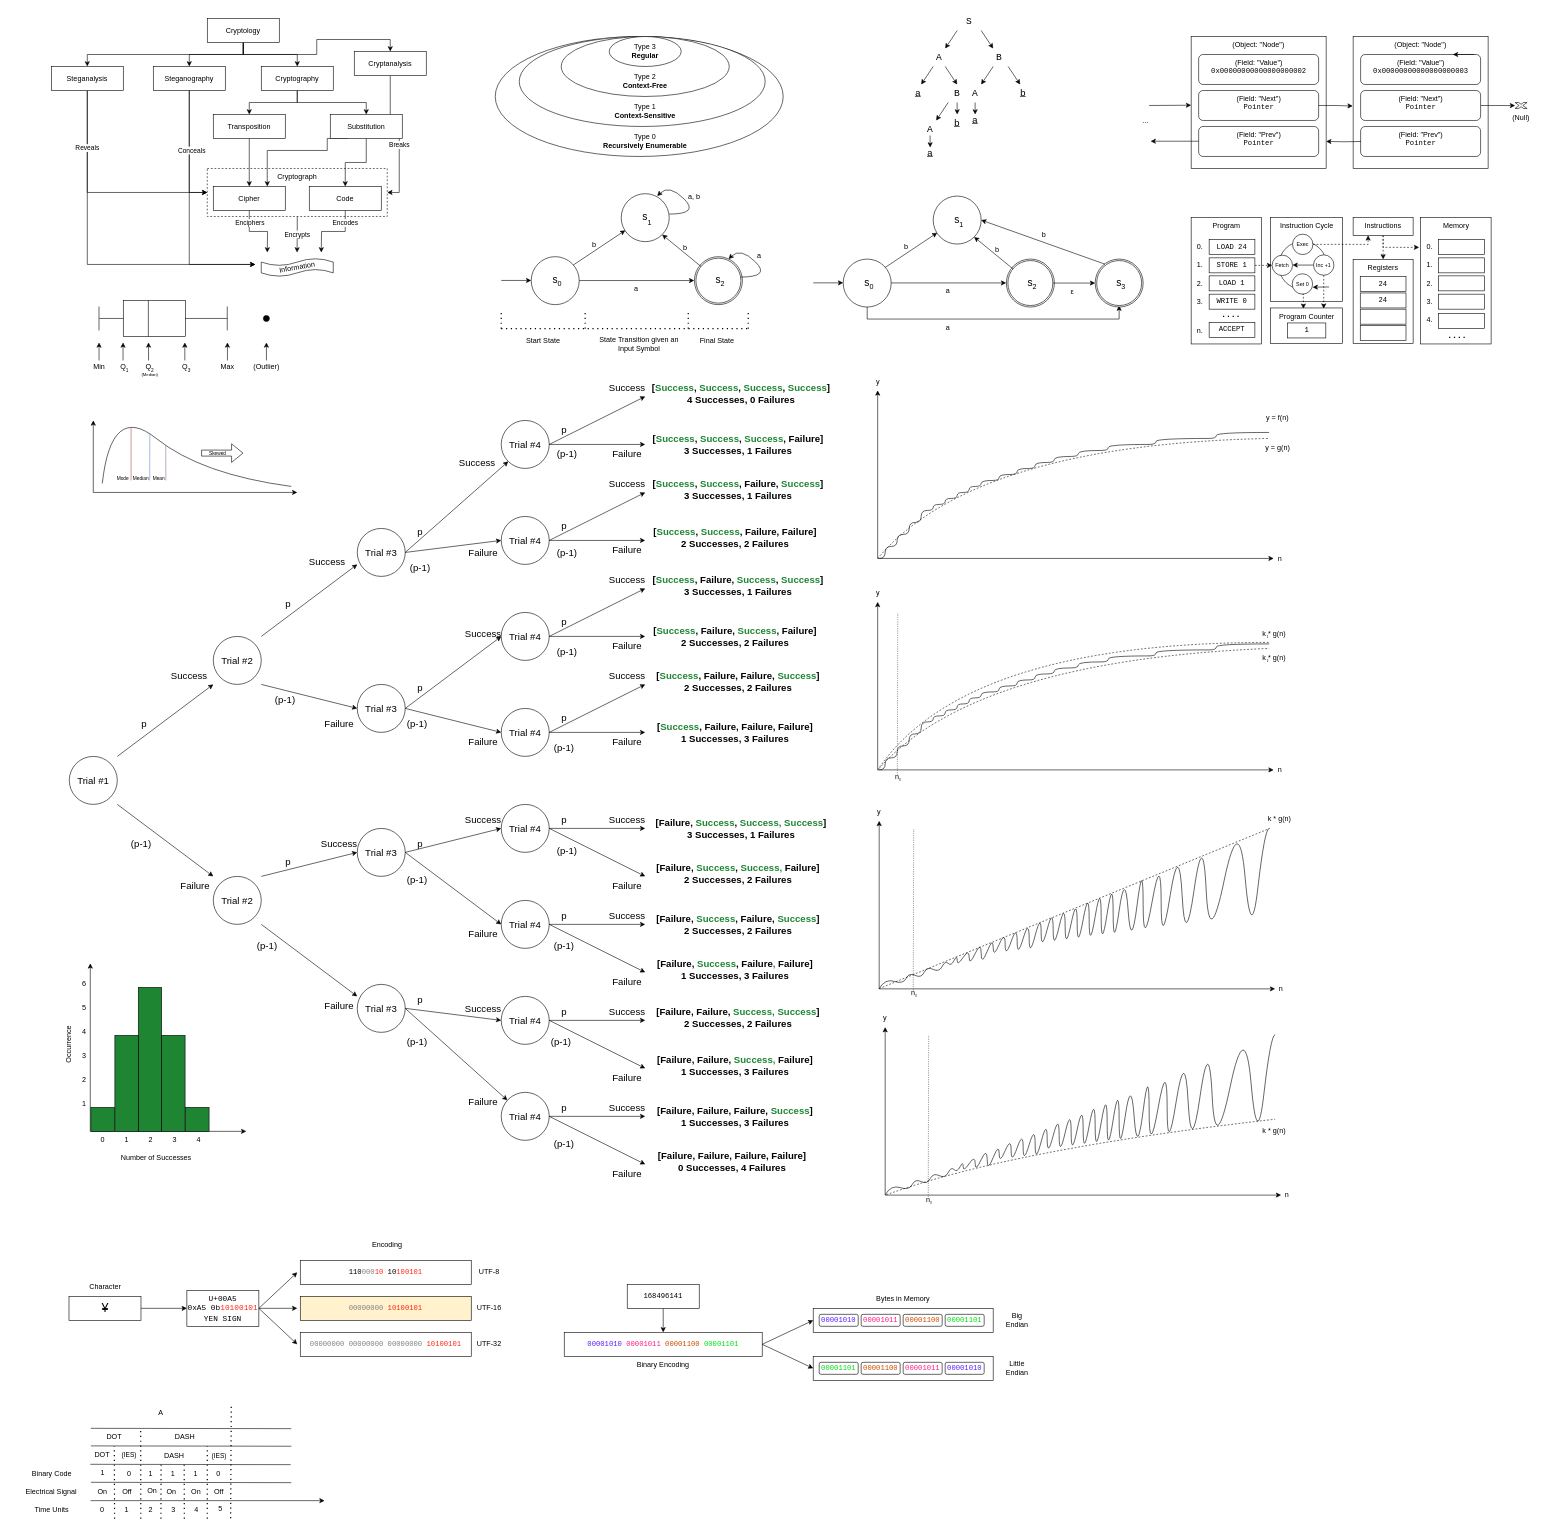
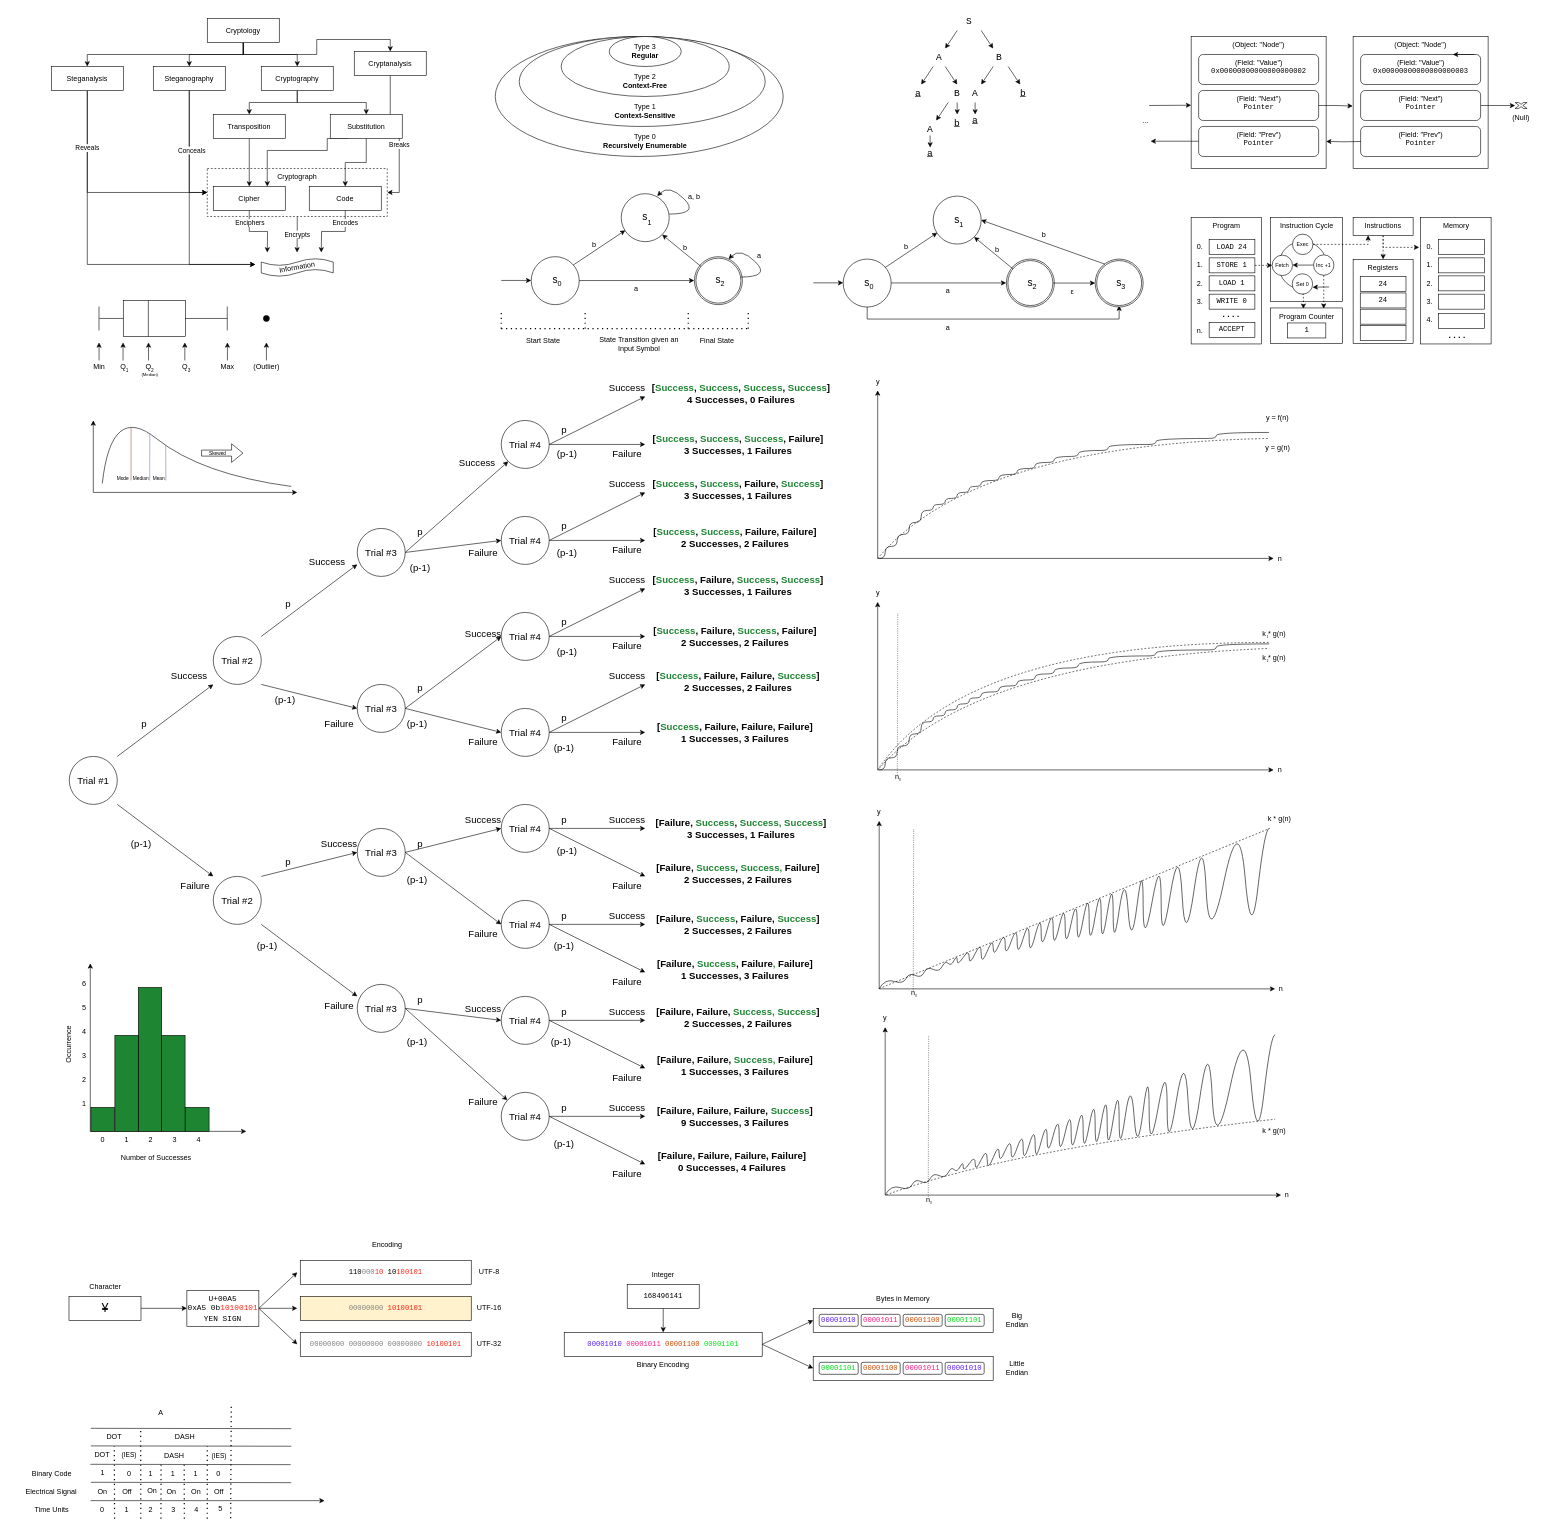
(735, 1116) -> (735, 1116)
none -> (663, 1275)
